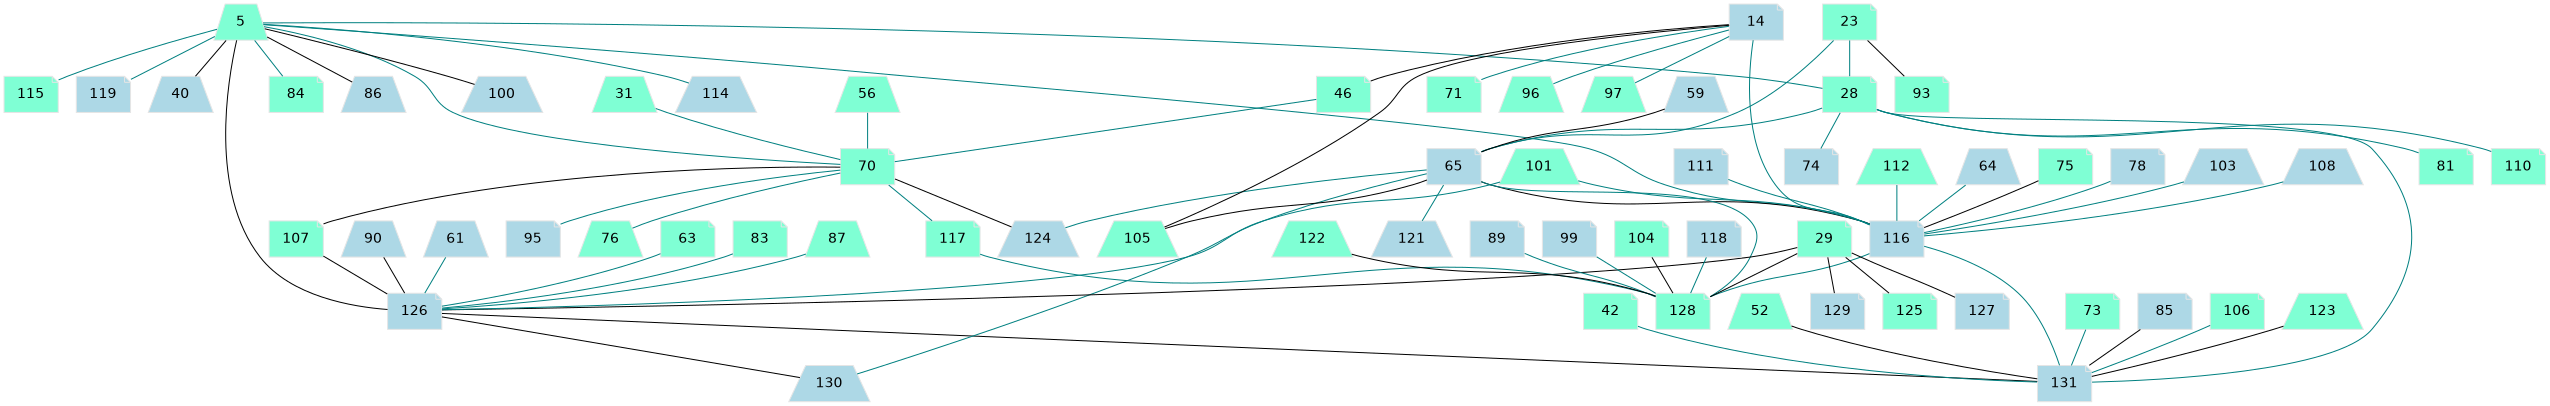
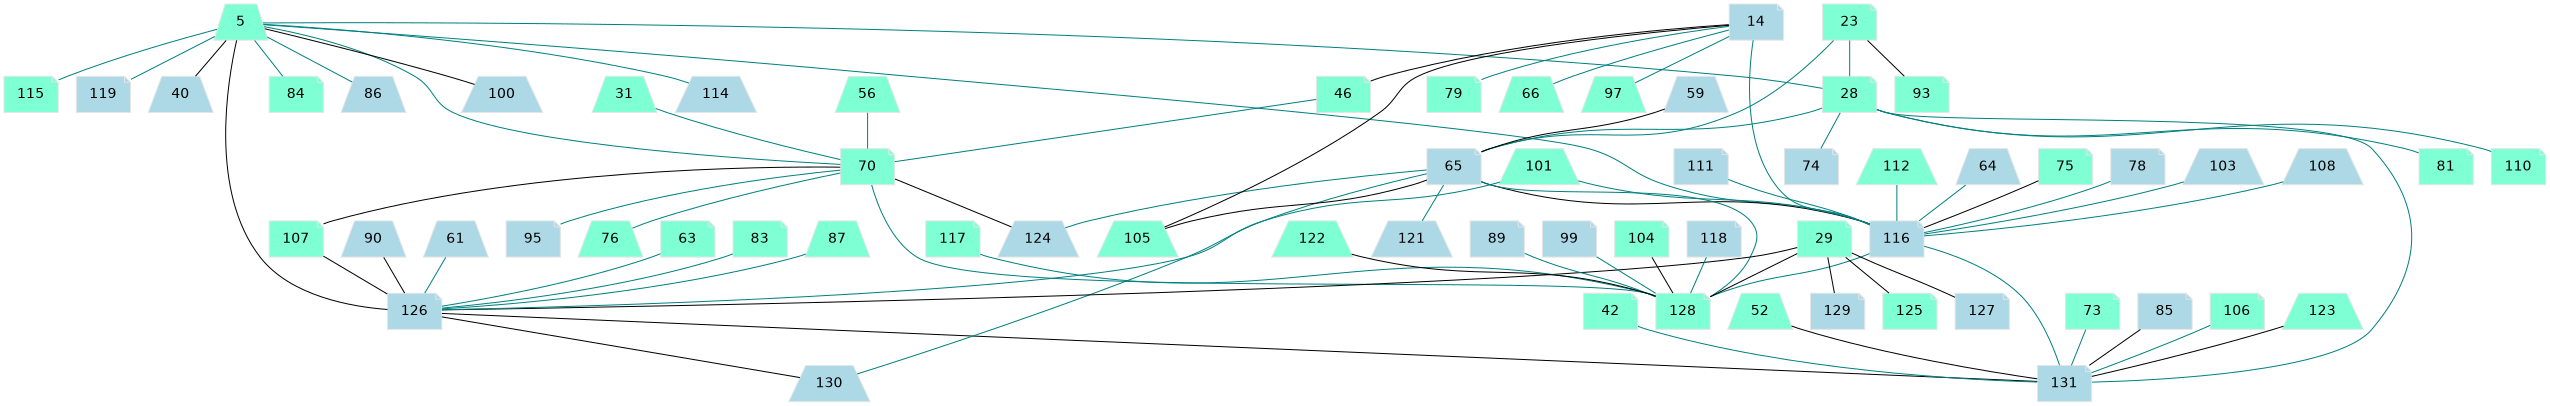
(310, 60) -> (310, 60)
(1454, 94) -> (1454, 94)
(1531, 94) -> (1531, 94)
(910, 203) -> (1242, 283)
